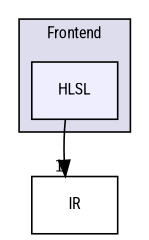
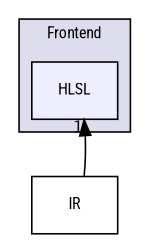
(64, 142) -> (85, 156)
